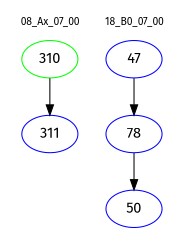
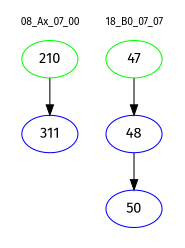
(135, 22) -> (135, 22)
(50, 59) -> (50, 59)
(134, 59) -> (134, 59)
(134, 134) -> (134, 134)
